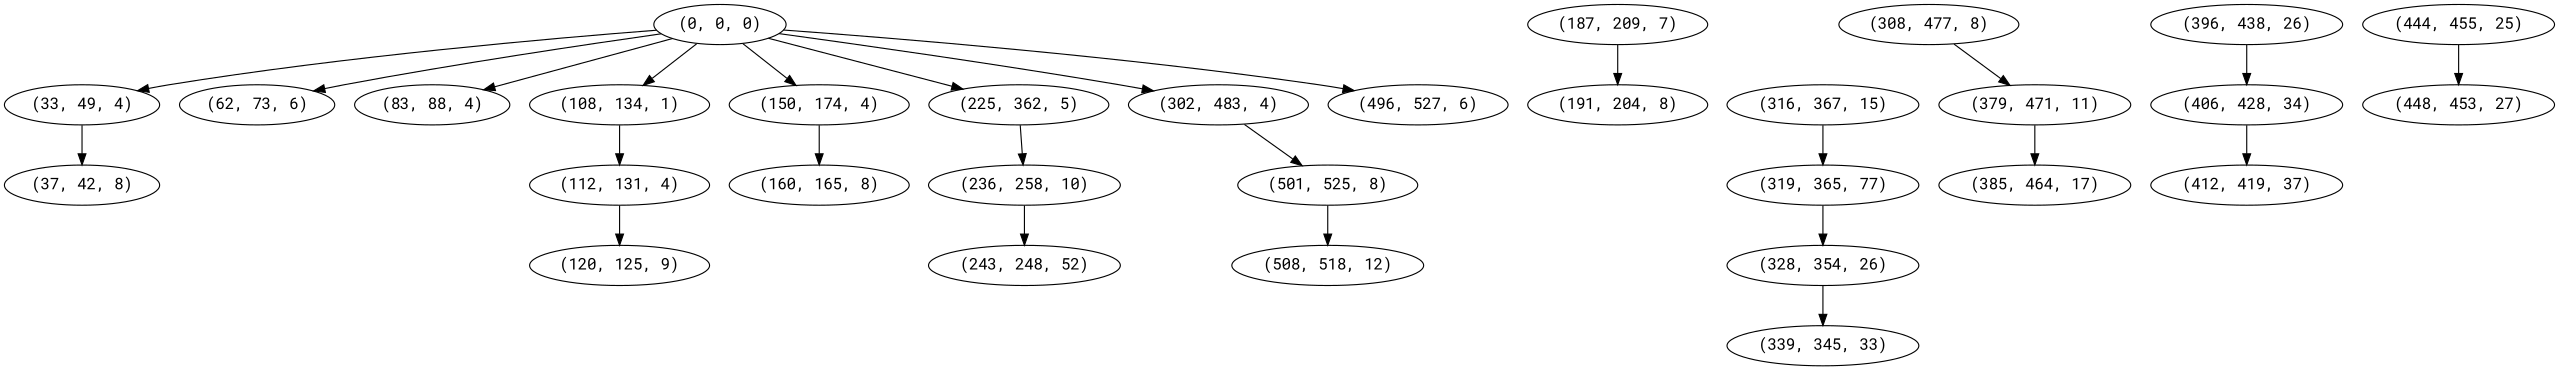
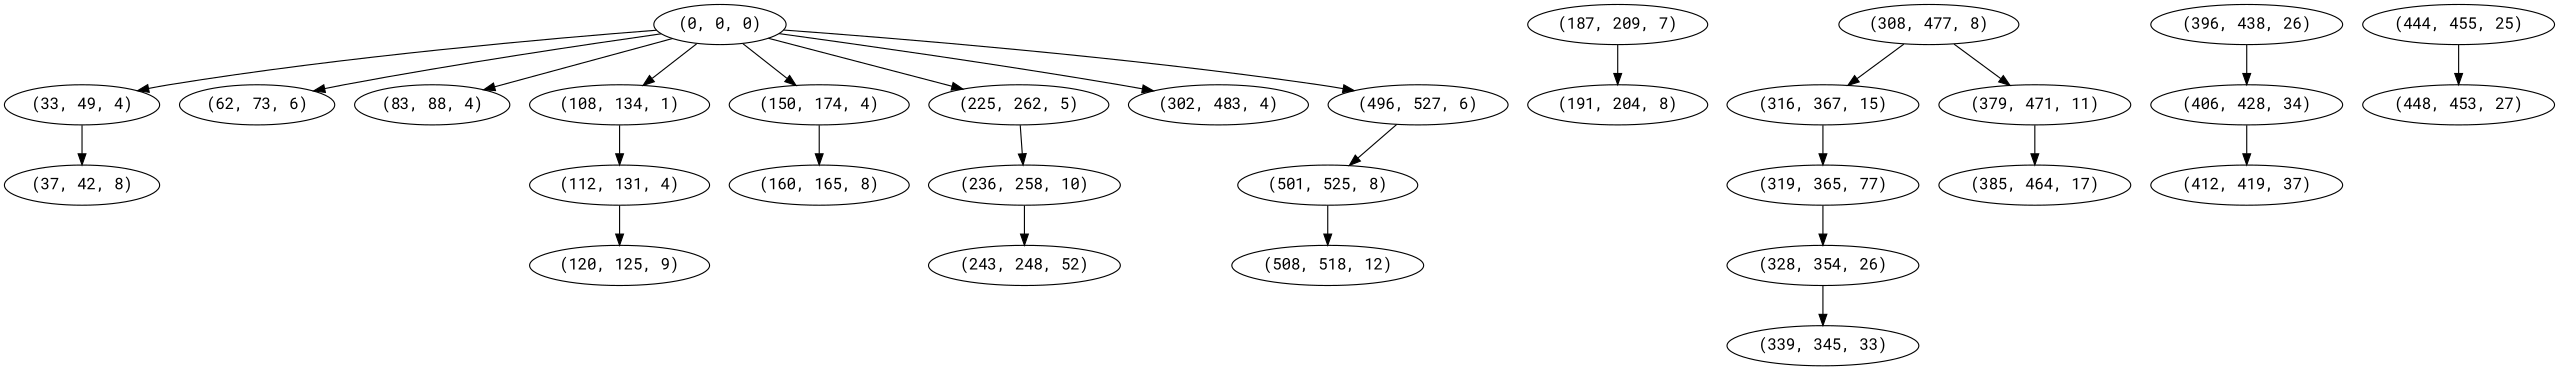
none -> (1880, 61)
(1019, 105) -> (1019, 105)
(1269, 142) -> (1377, 141)
